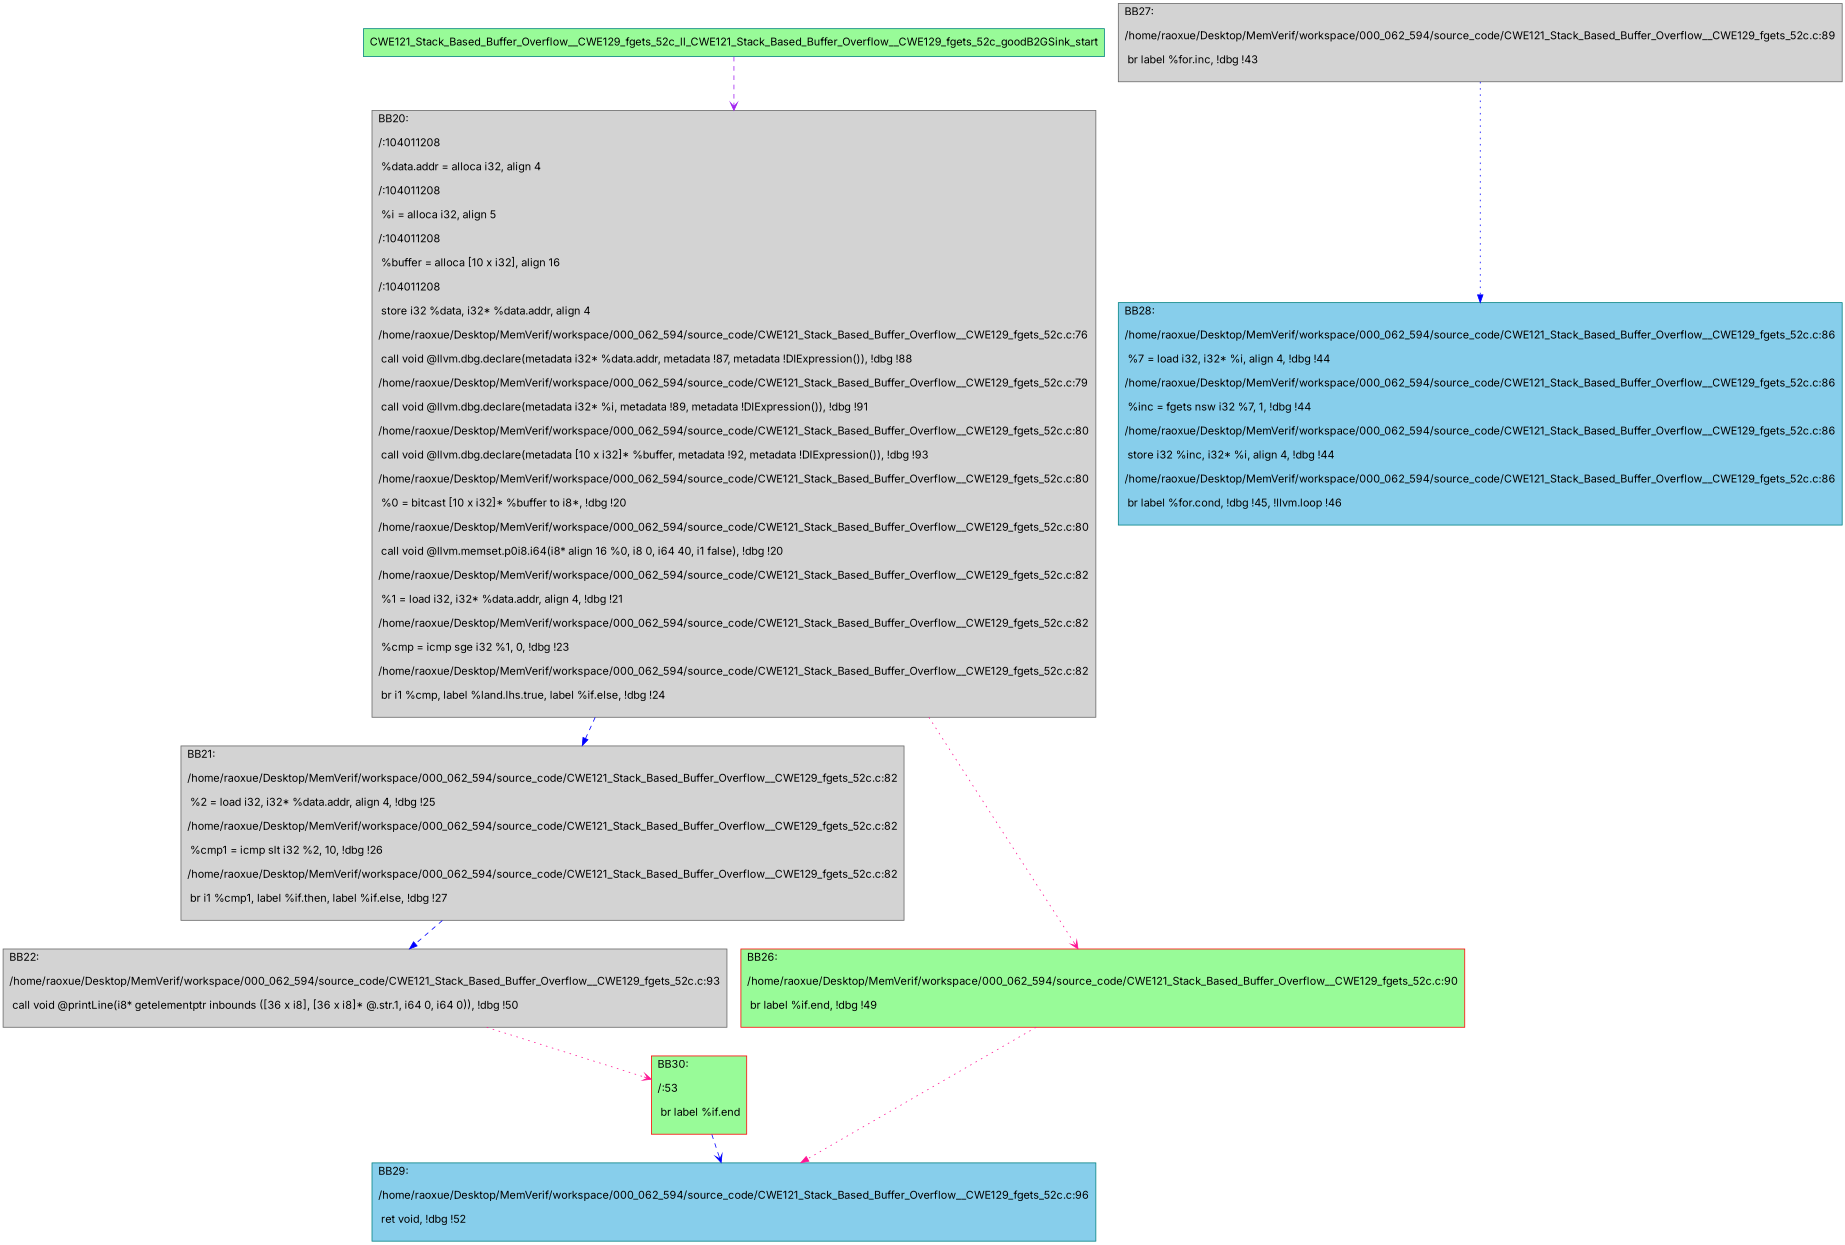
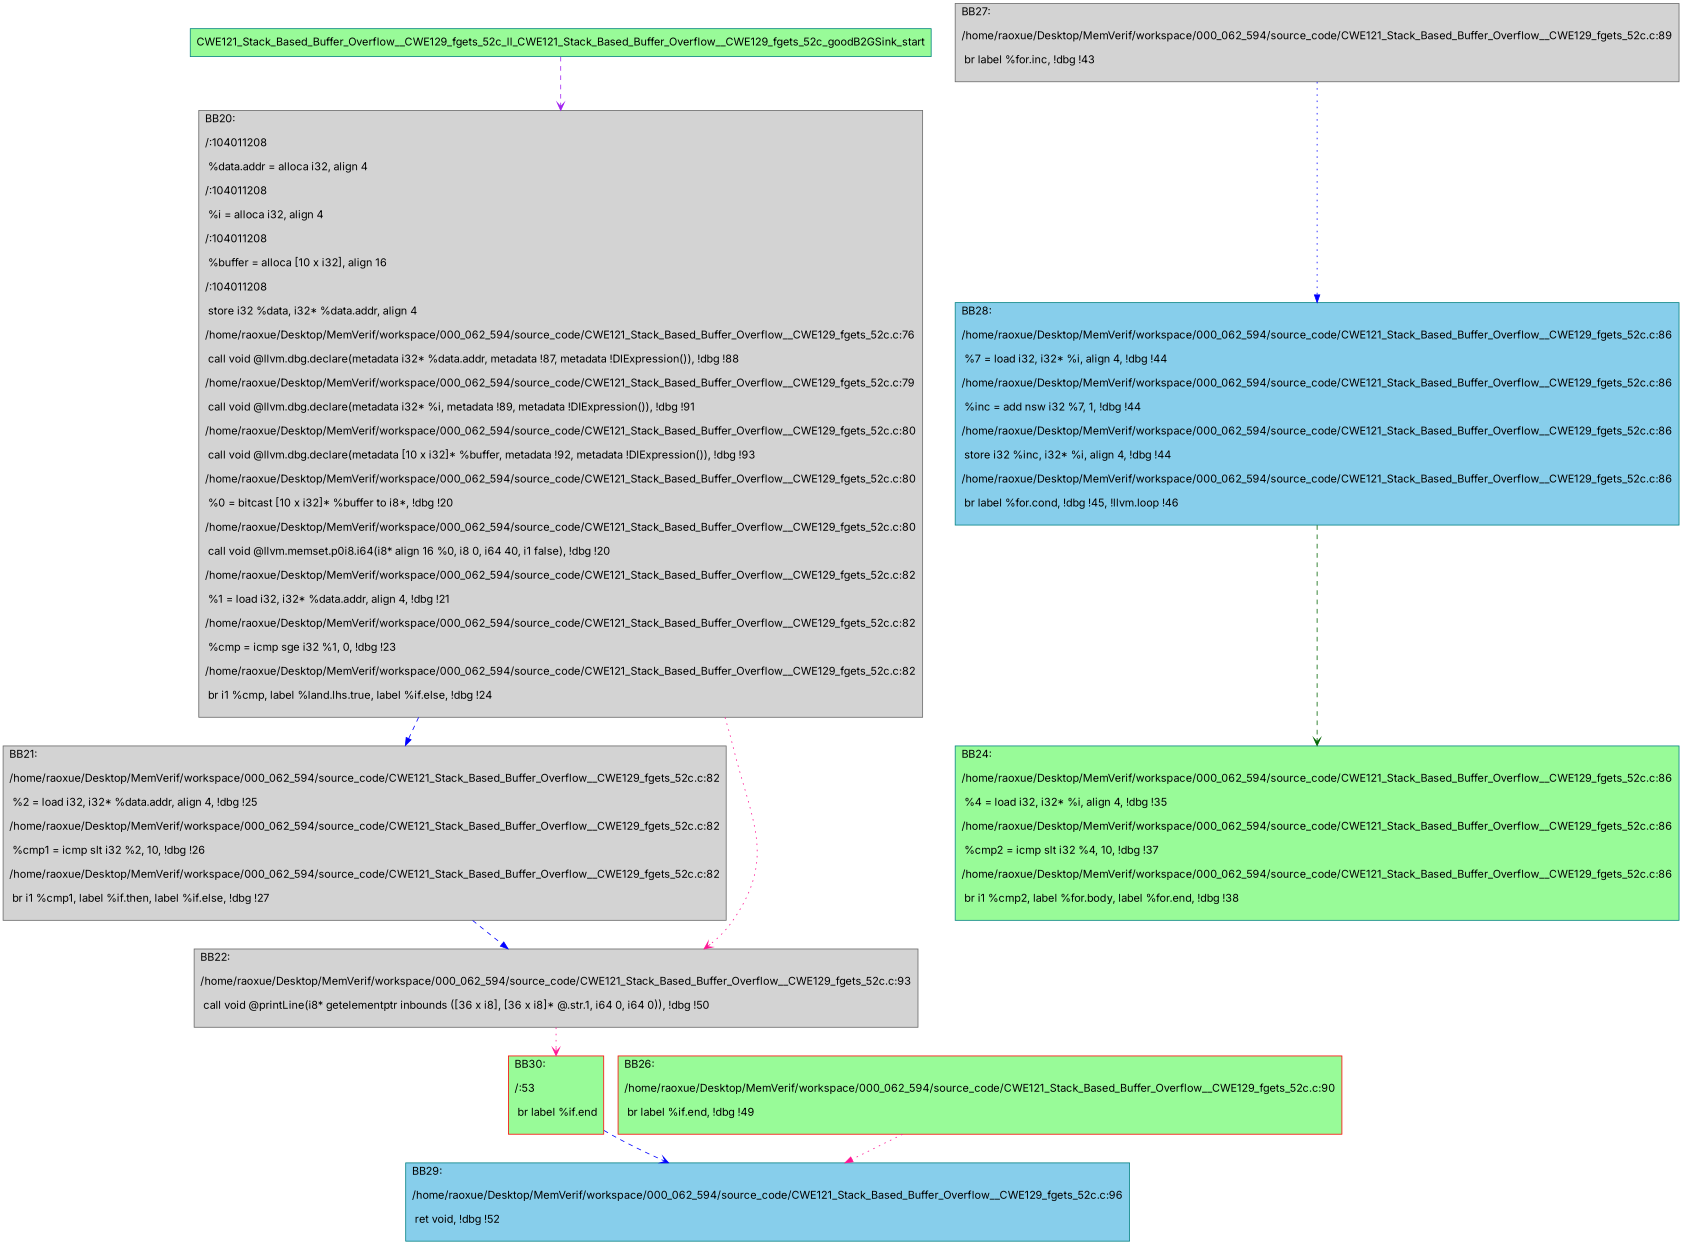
(437, 215) -> (265, 215)
(1218, 407) -> (1051, 407)
(1001, 830) -> (756, 836)
none -> (1317, 833)
